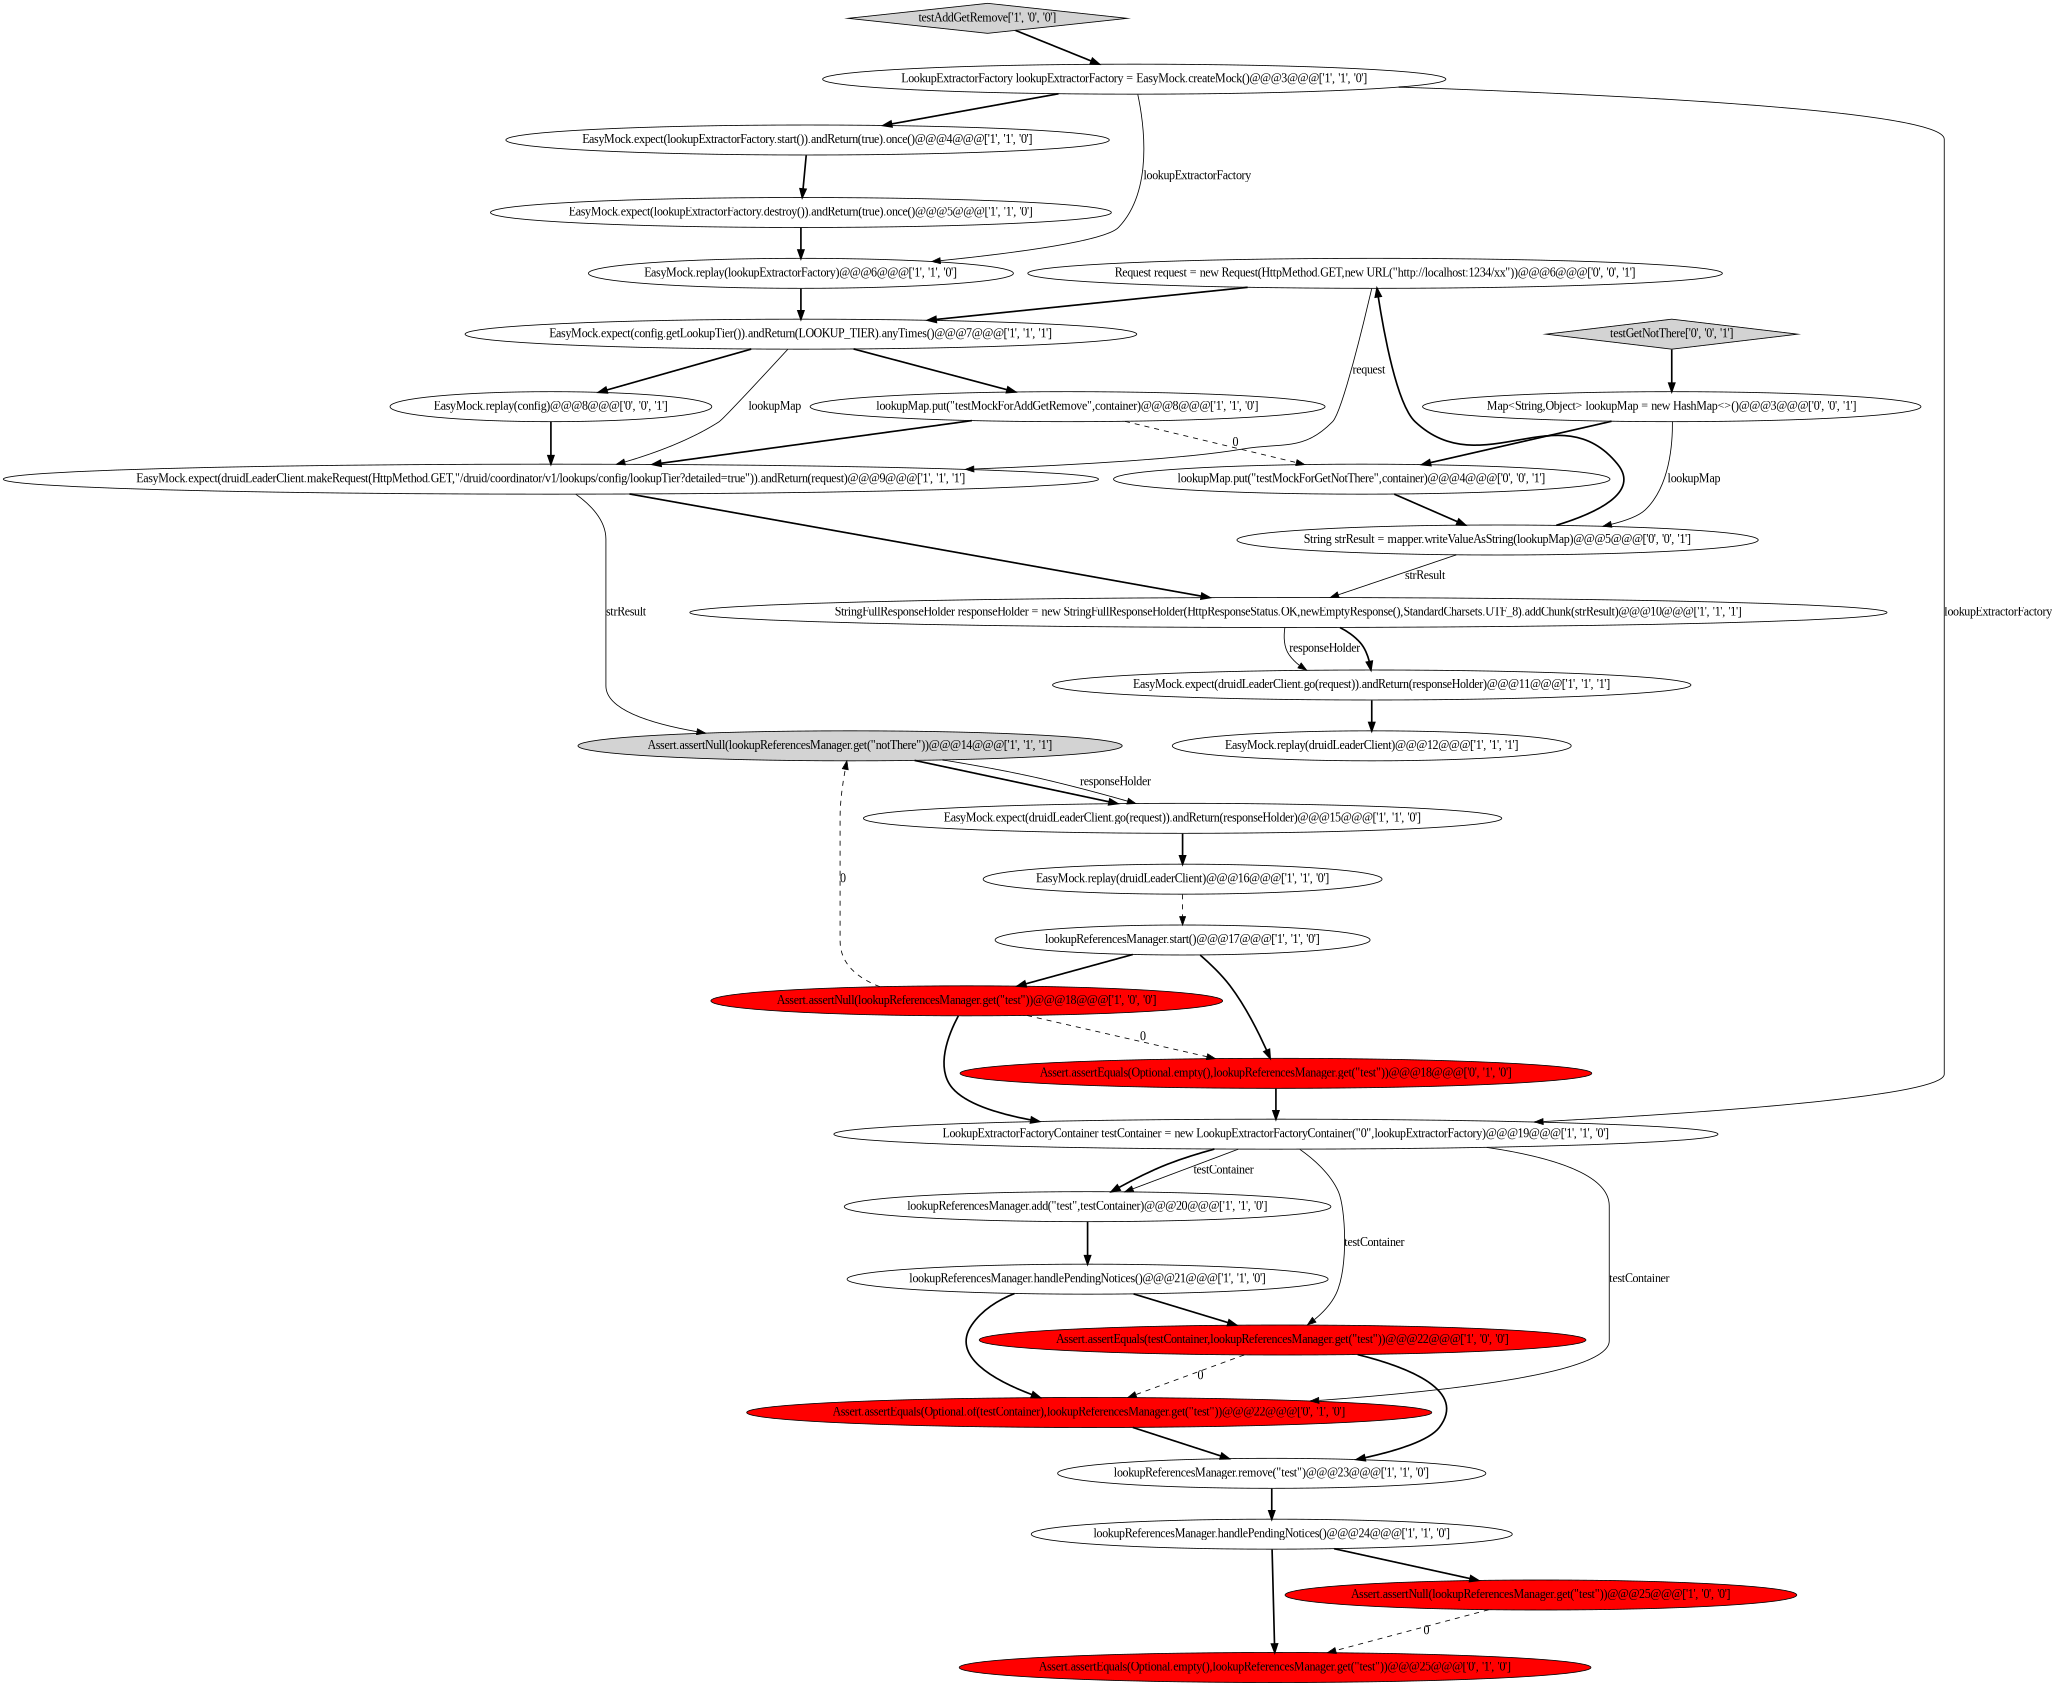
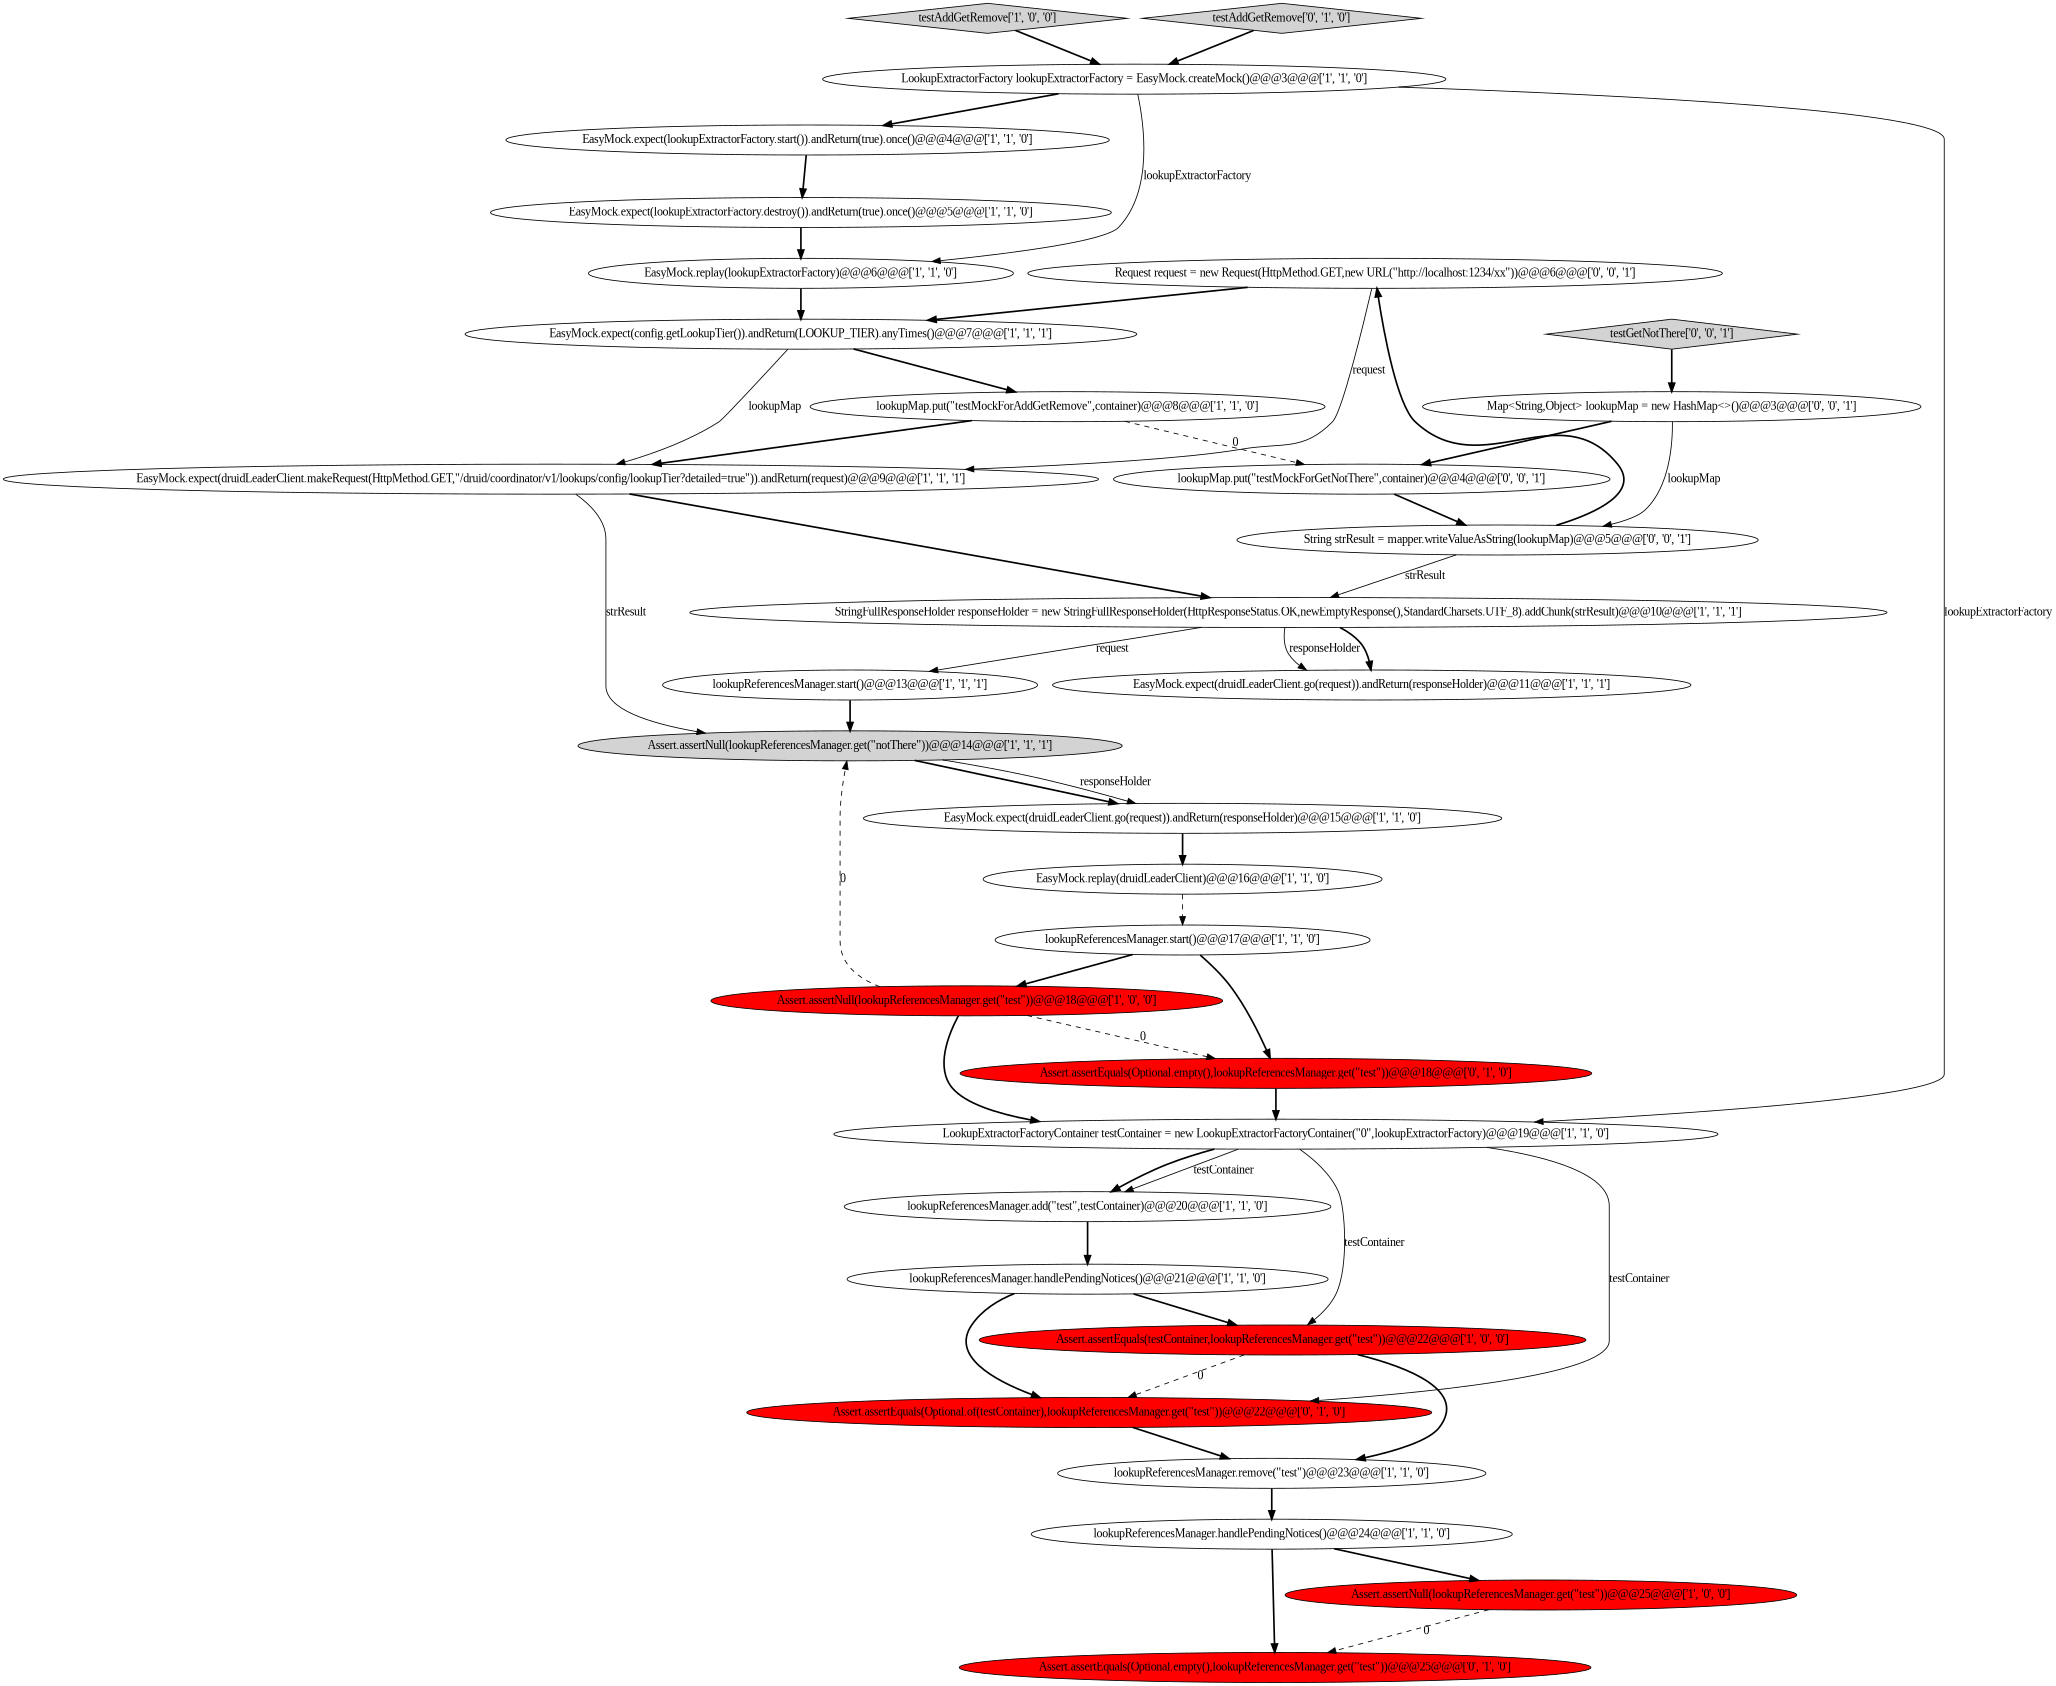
none -> (1282, 18)
(551, 407) -> none
none -> (850, 685)
(1372, 746) -> none
